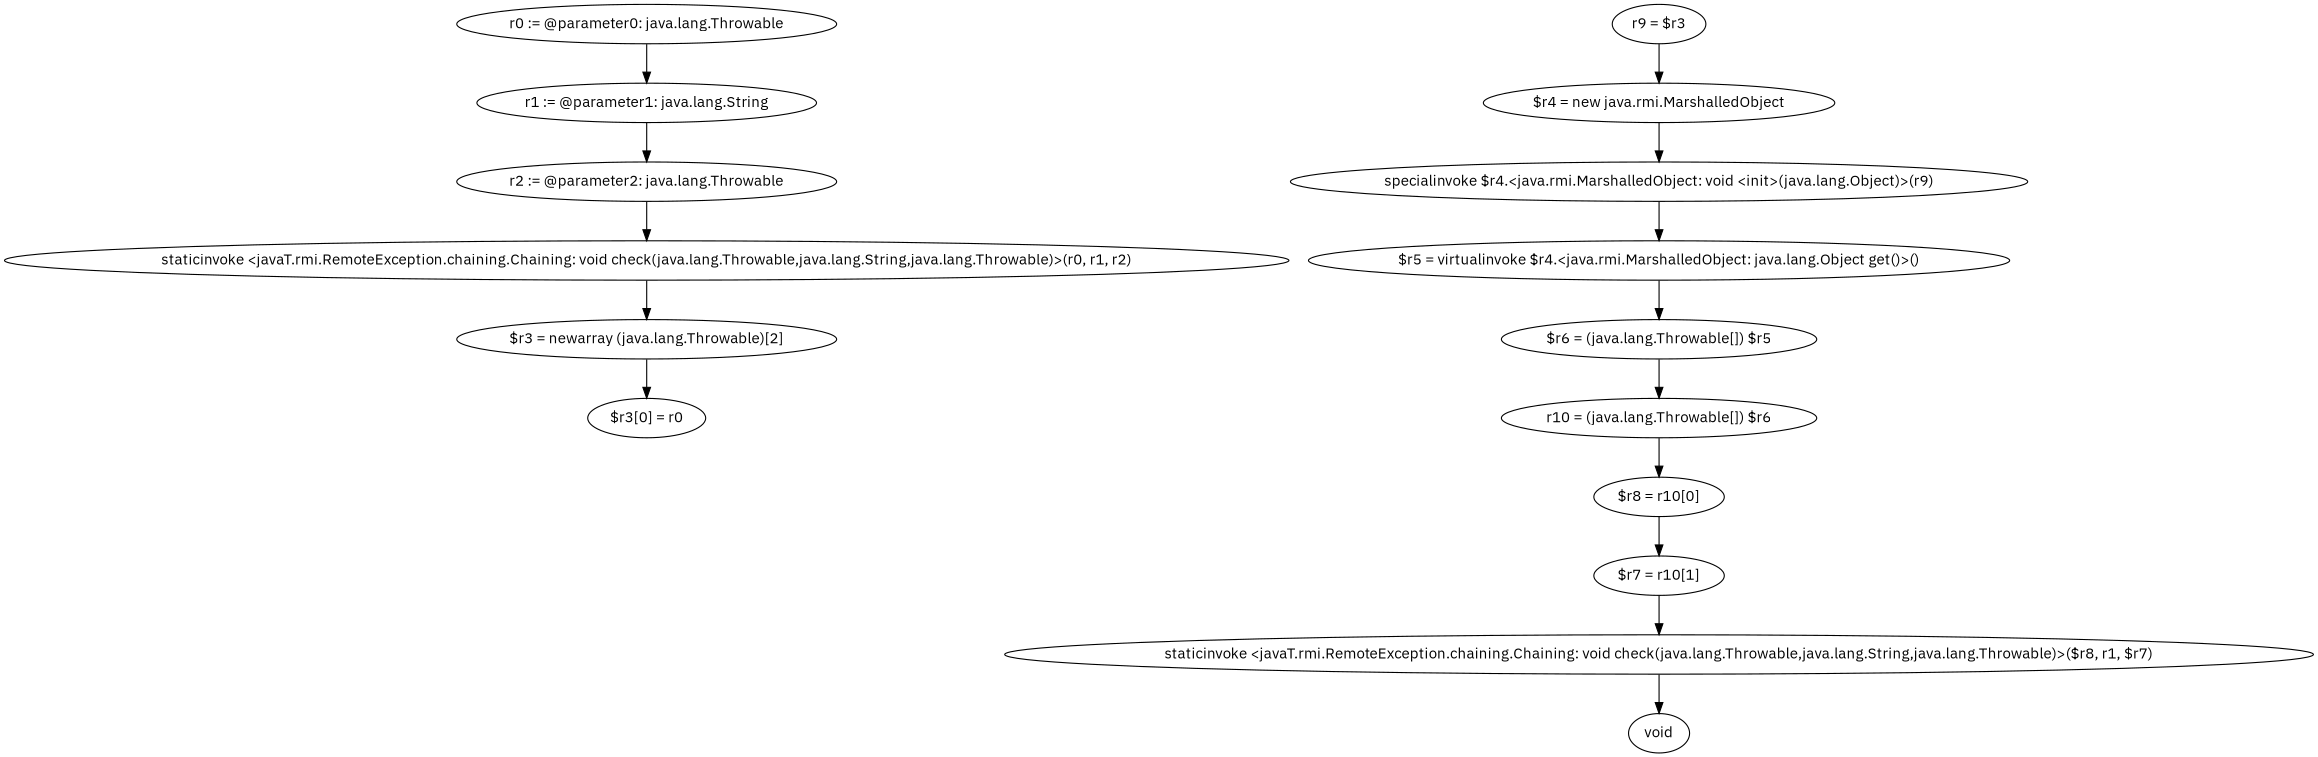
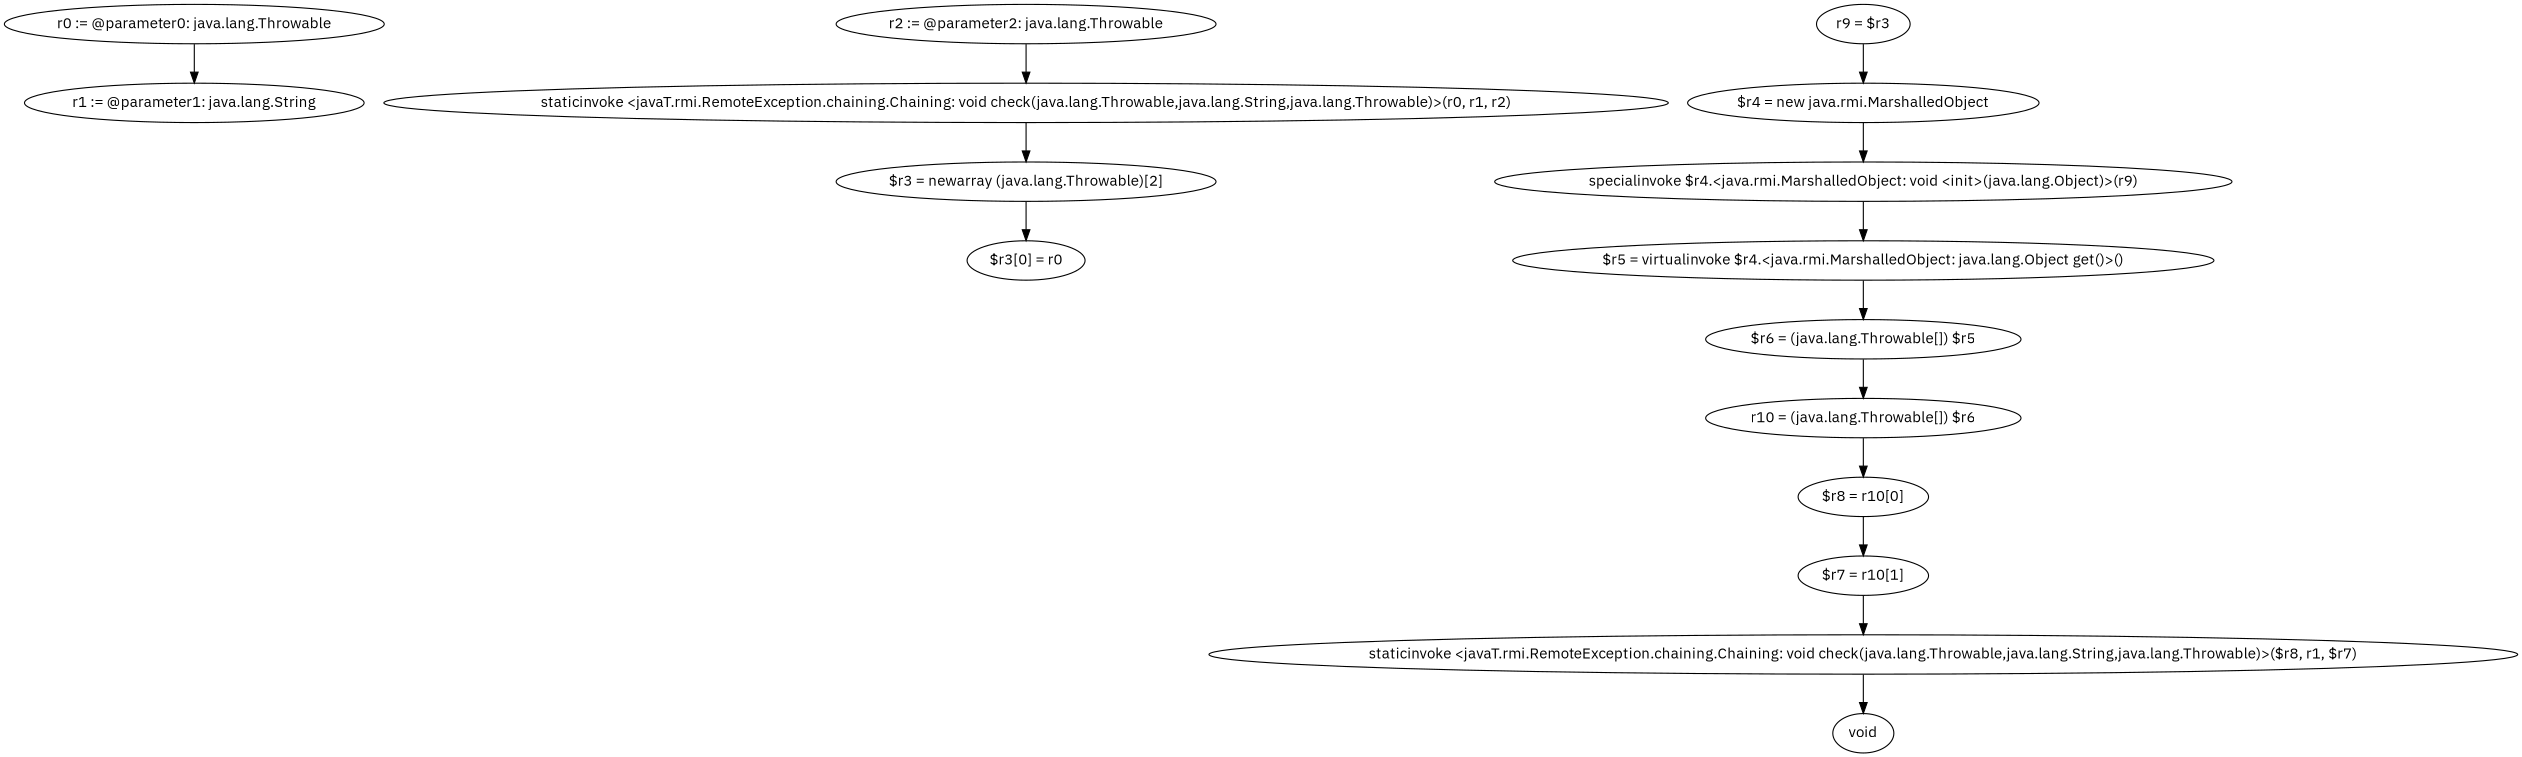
(647, 137) -> none
